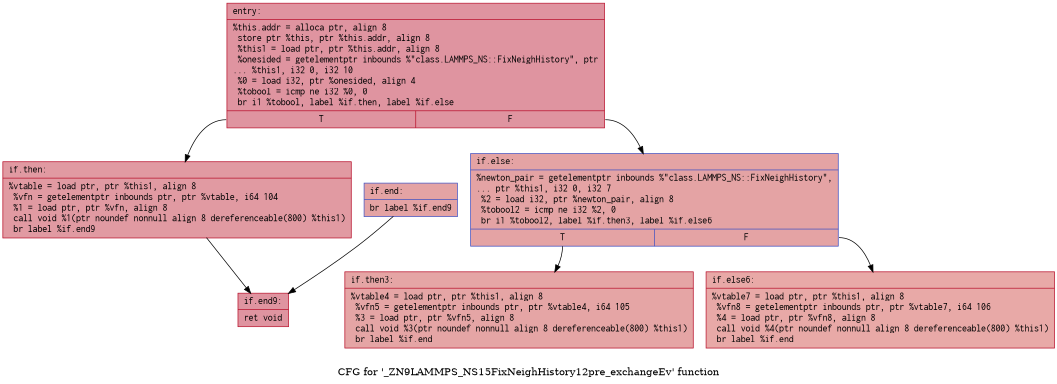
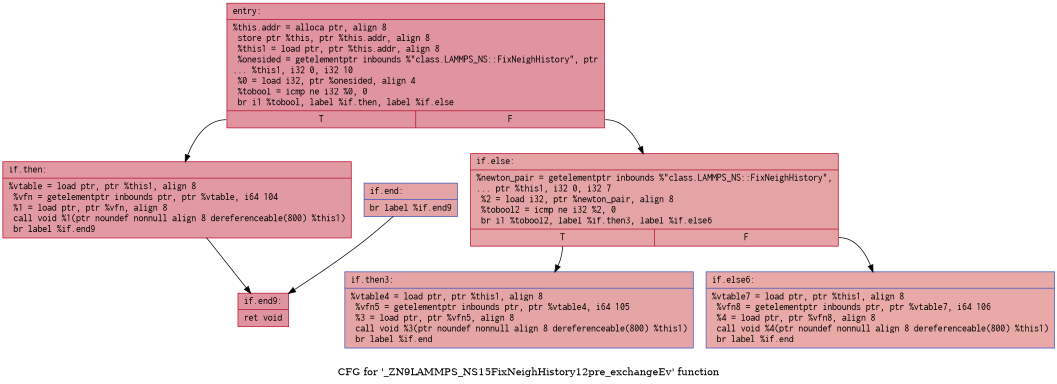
(654, 200) -> (654, 200)
(519, 310) -> (519, 310)
(880, 310) -> (880, 310)
